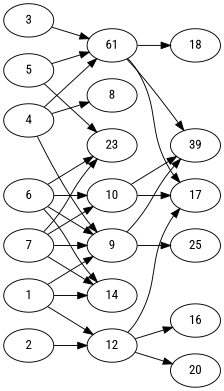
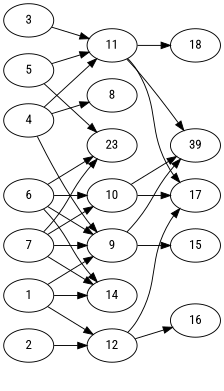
(112, 45) -> (112, 45)
(195, 245) -> (195, 245)
(195, 371) -> none
